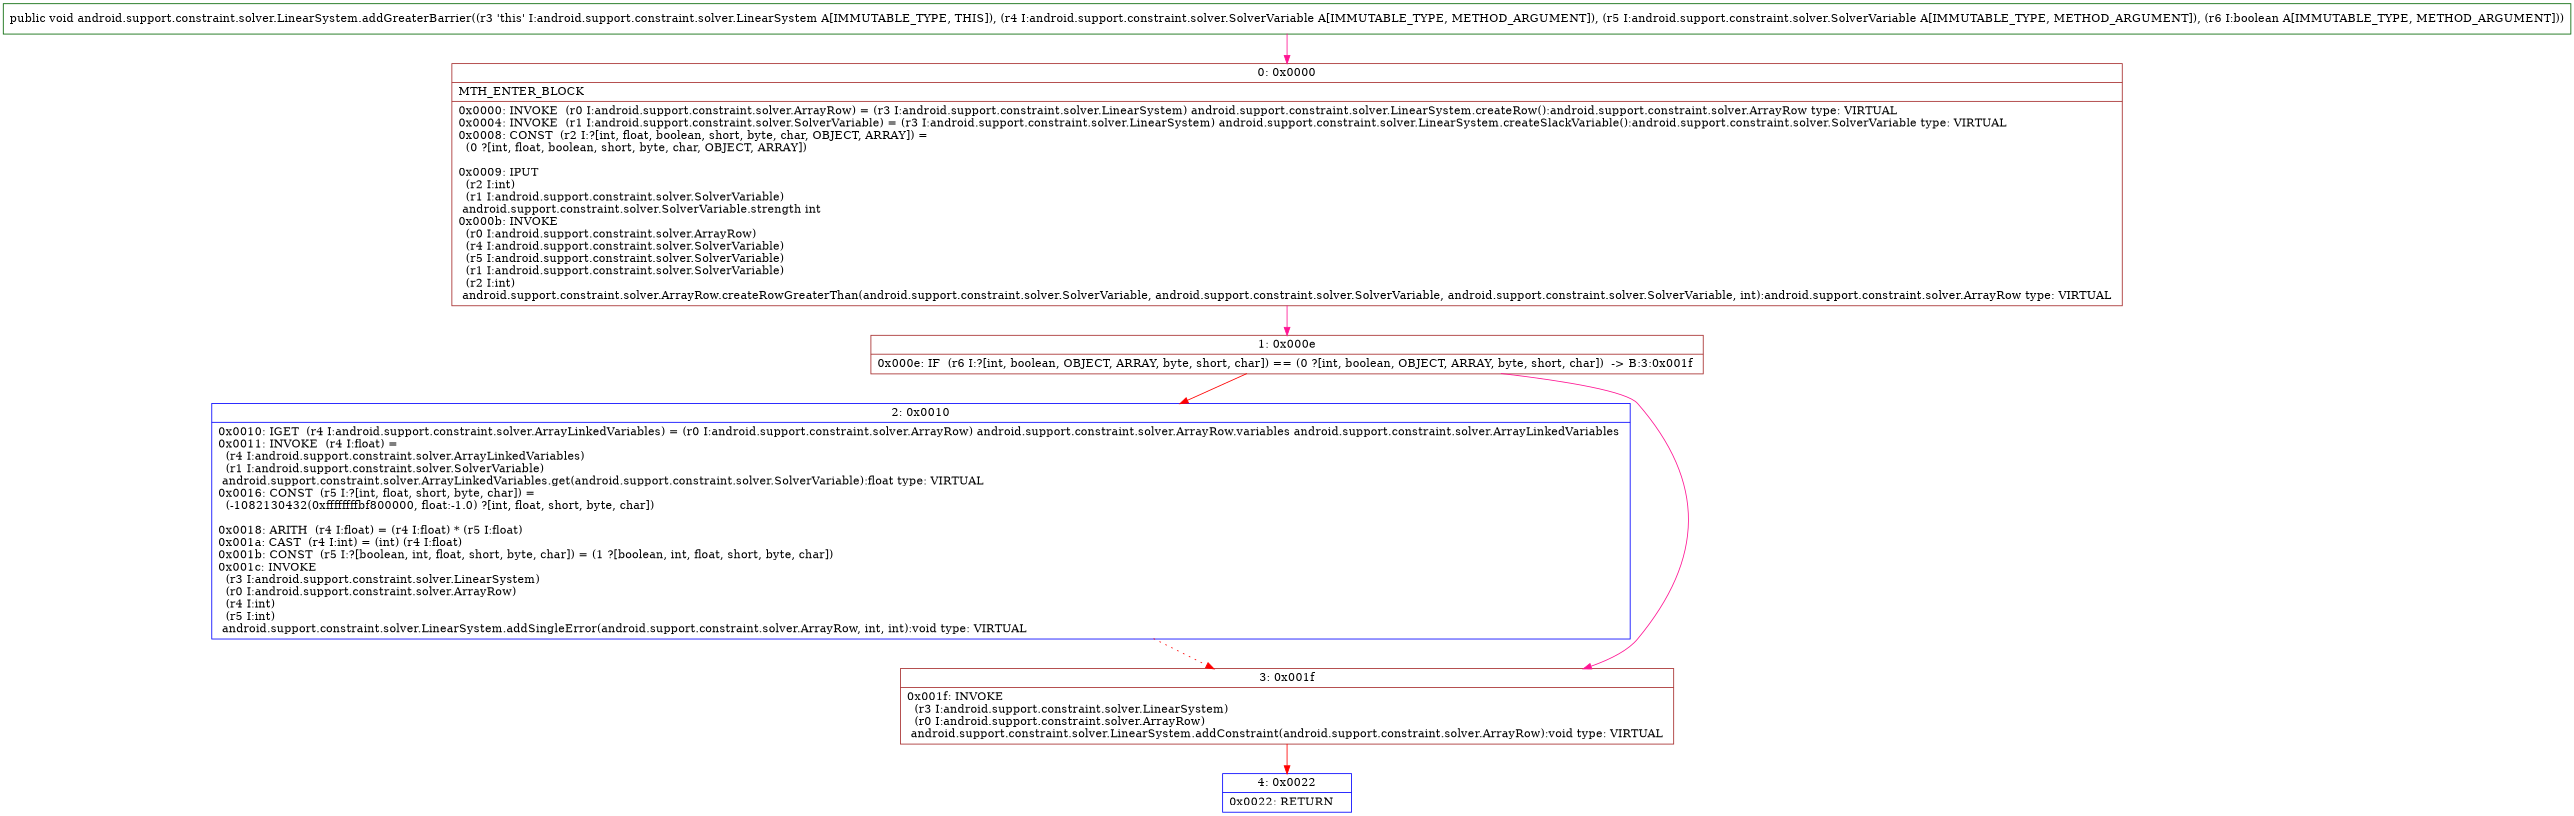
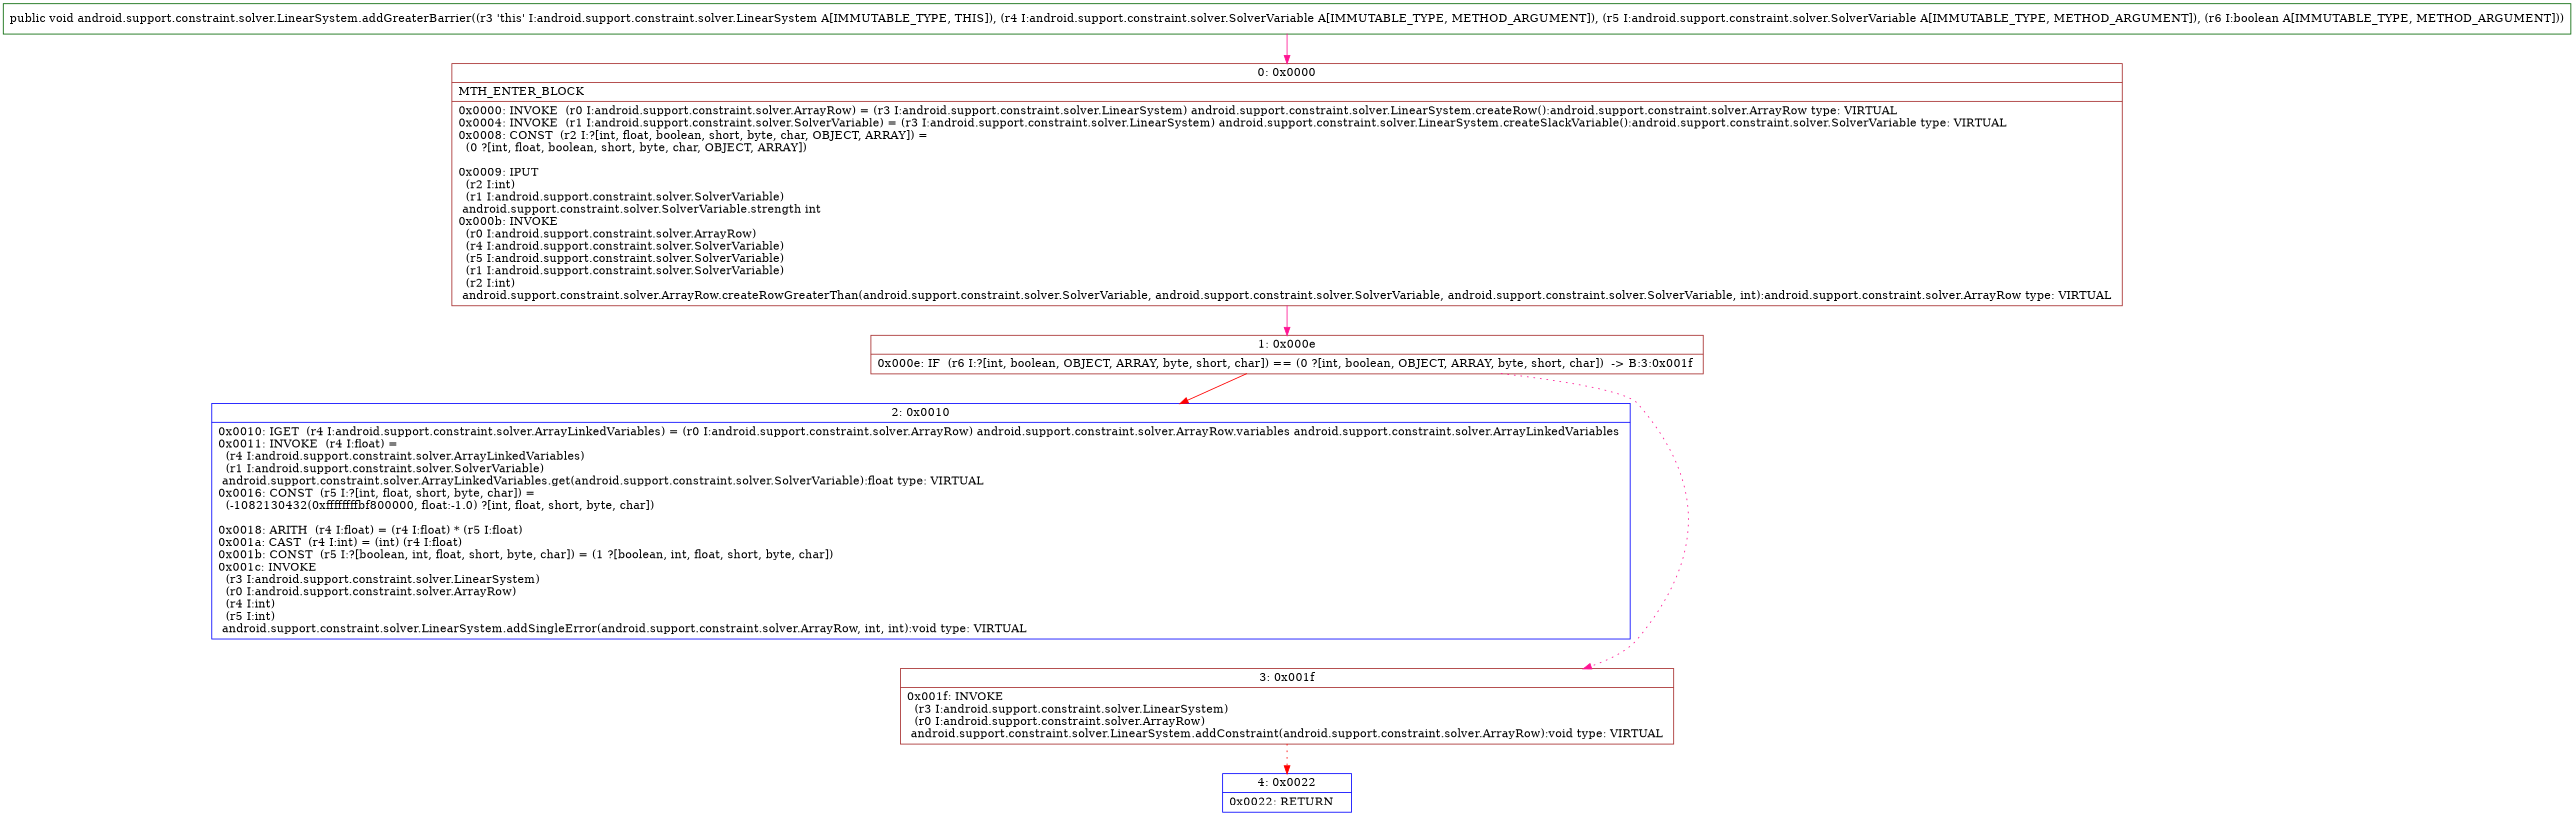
(1681, 479) -> (1681, 479)
(1180, 652) -> none
(1287, 755) -> (1287, 755)
